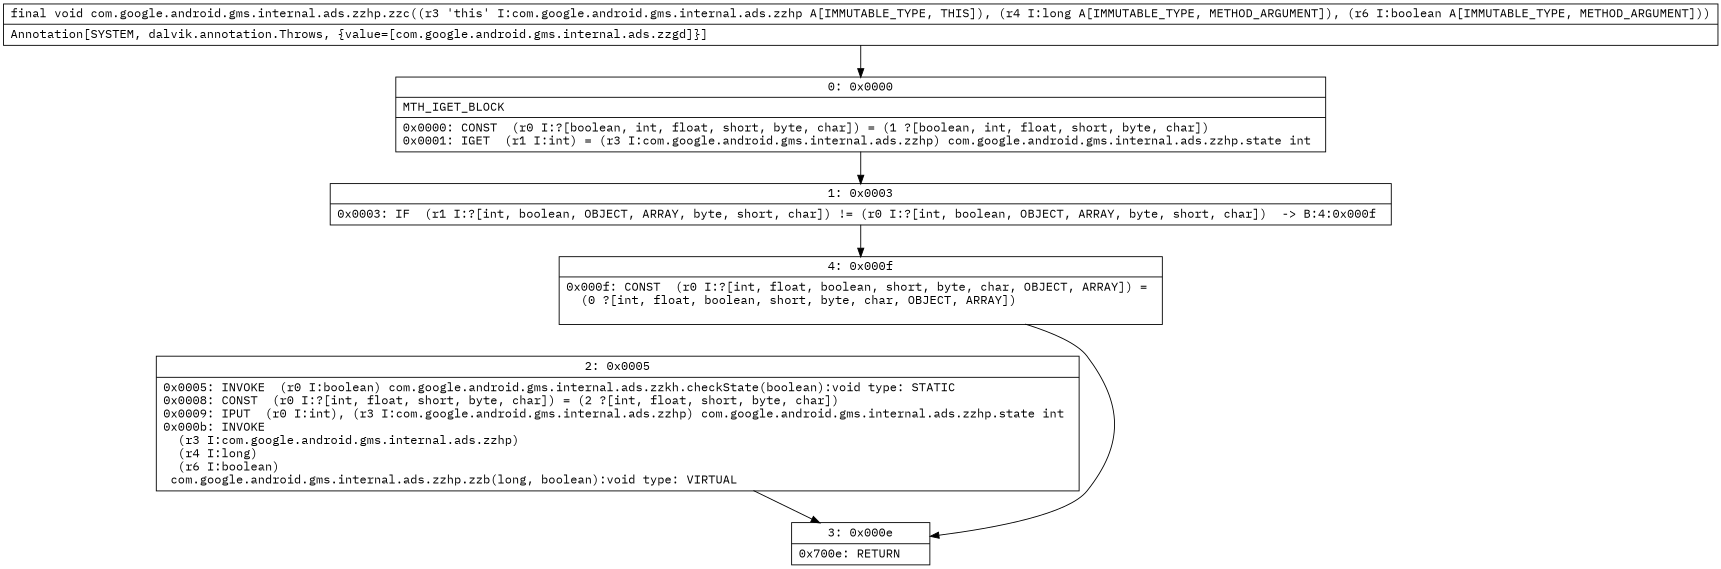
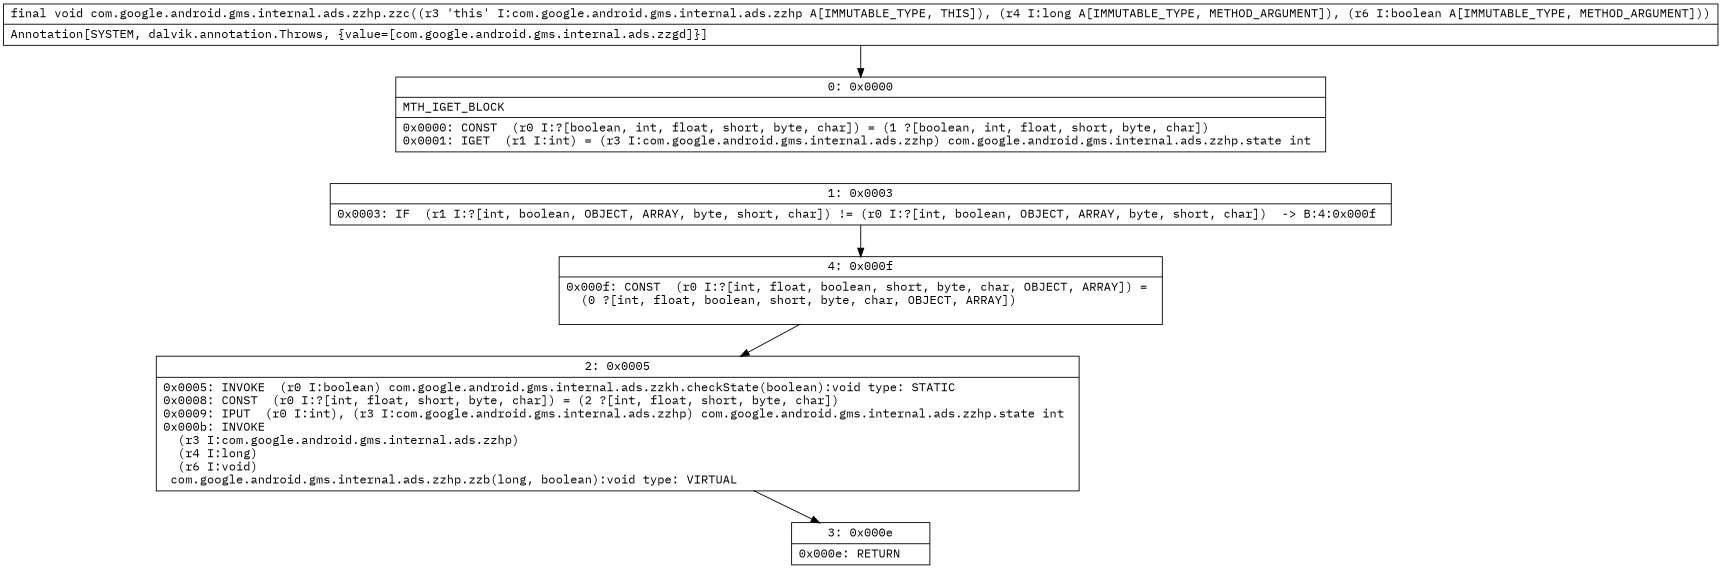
(861, 163) -> none
(1104, 465) -> (774, 338)
(222, 467) -> (211, 467)
(861, 554) -> (861, 554)
